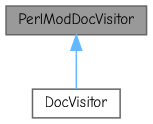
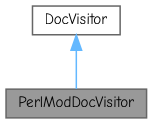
(76, 70) -> (76, 70)
